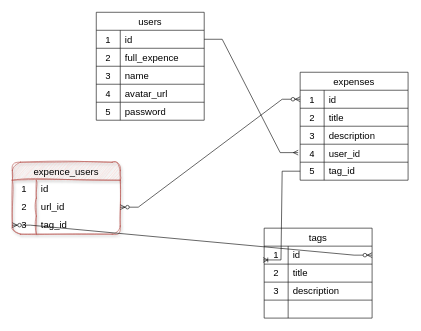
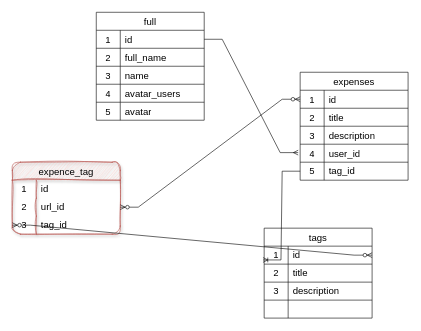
(150, 22) -> (150, 22)
(155, 57) -> (147, 57)
(151, 93) -> (157, 93)
(147, 111) -> (141, 111)
(66, 172) -> (66, 172)
